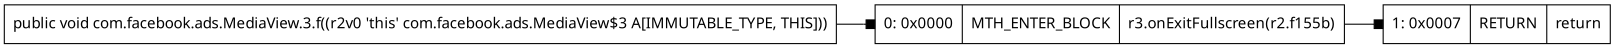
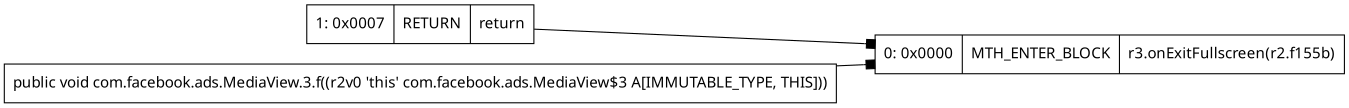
(1358, 24) -> (699, 36)
